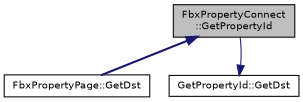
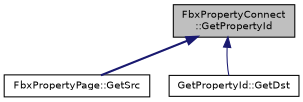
(241, 51) -> (227, 62)
(77, 86) -> (77, 86)
